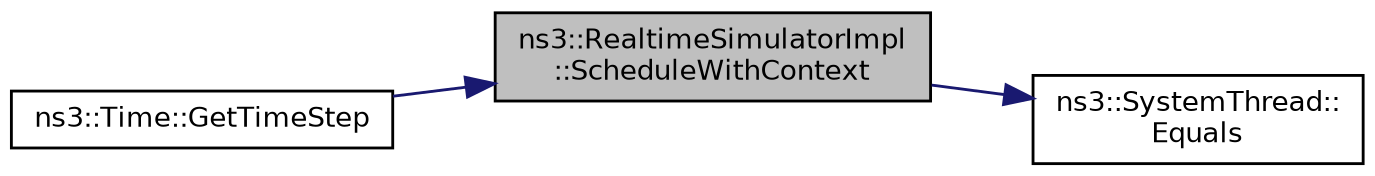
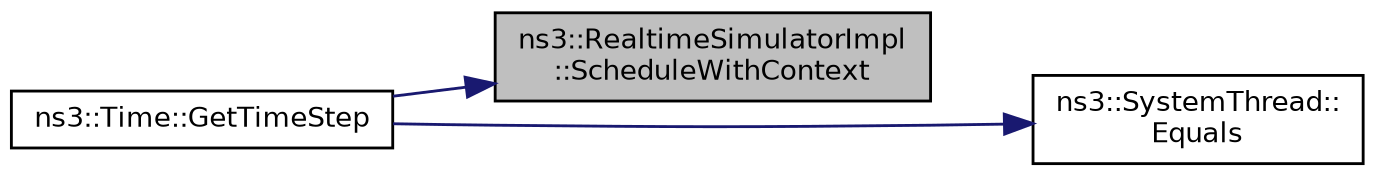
(968, 90) -> (699, 127)
